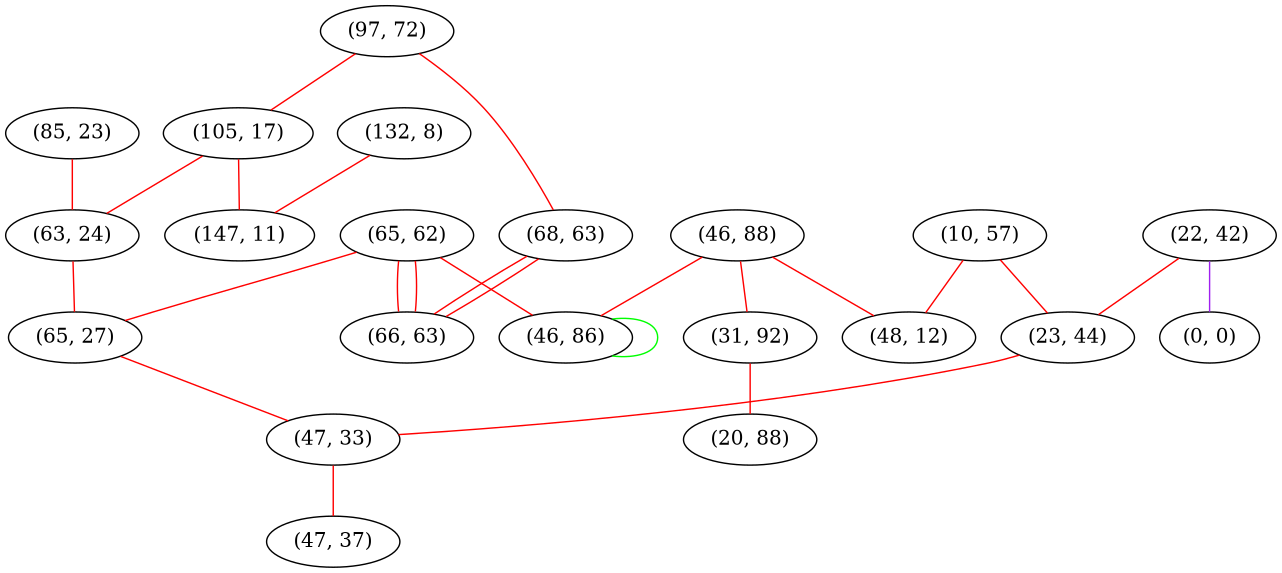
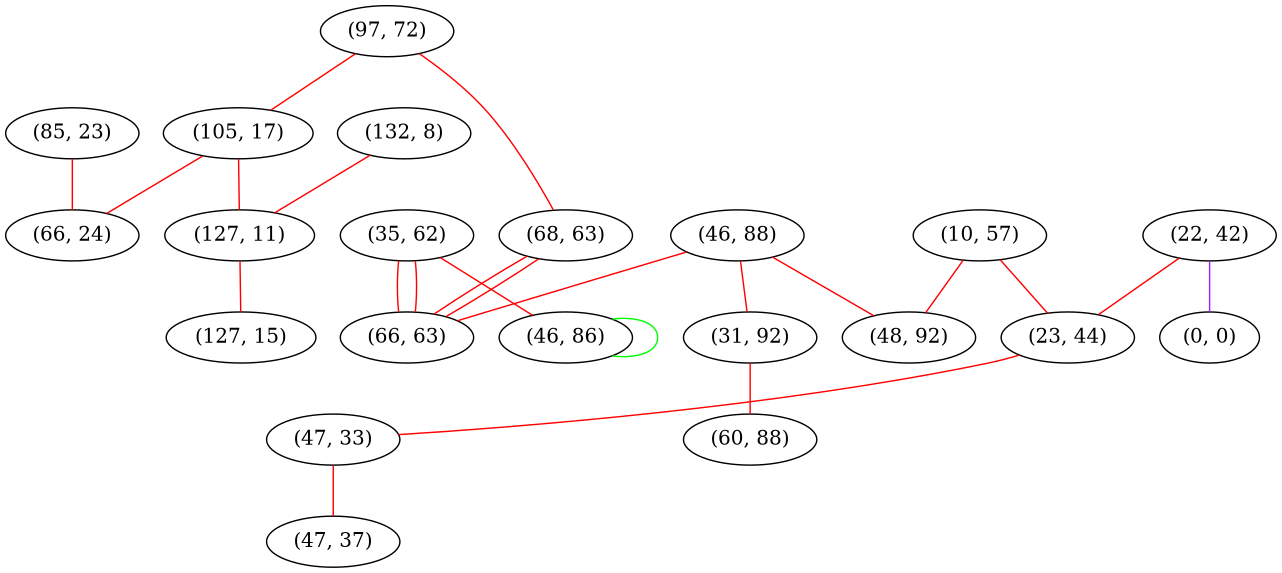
(72, 235) -> (72, 235)
(240, 235) -> (240, 235)
(407, 235) -> (407, 235)
(652, 286) -> (572, 286)
(75, 337) -> none
none -> (241, 337)
(909, 337) -> (909, 337)
(750, 440) -> (750, 440)
